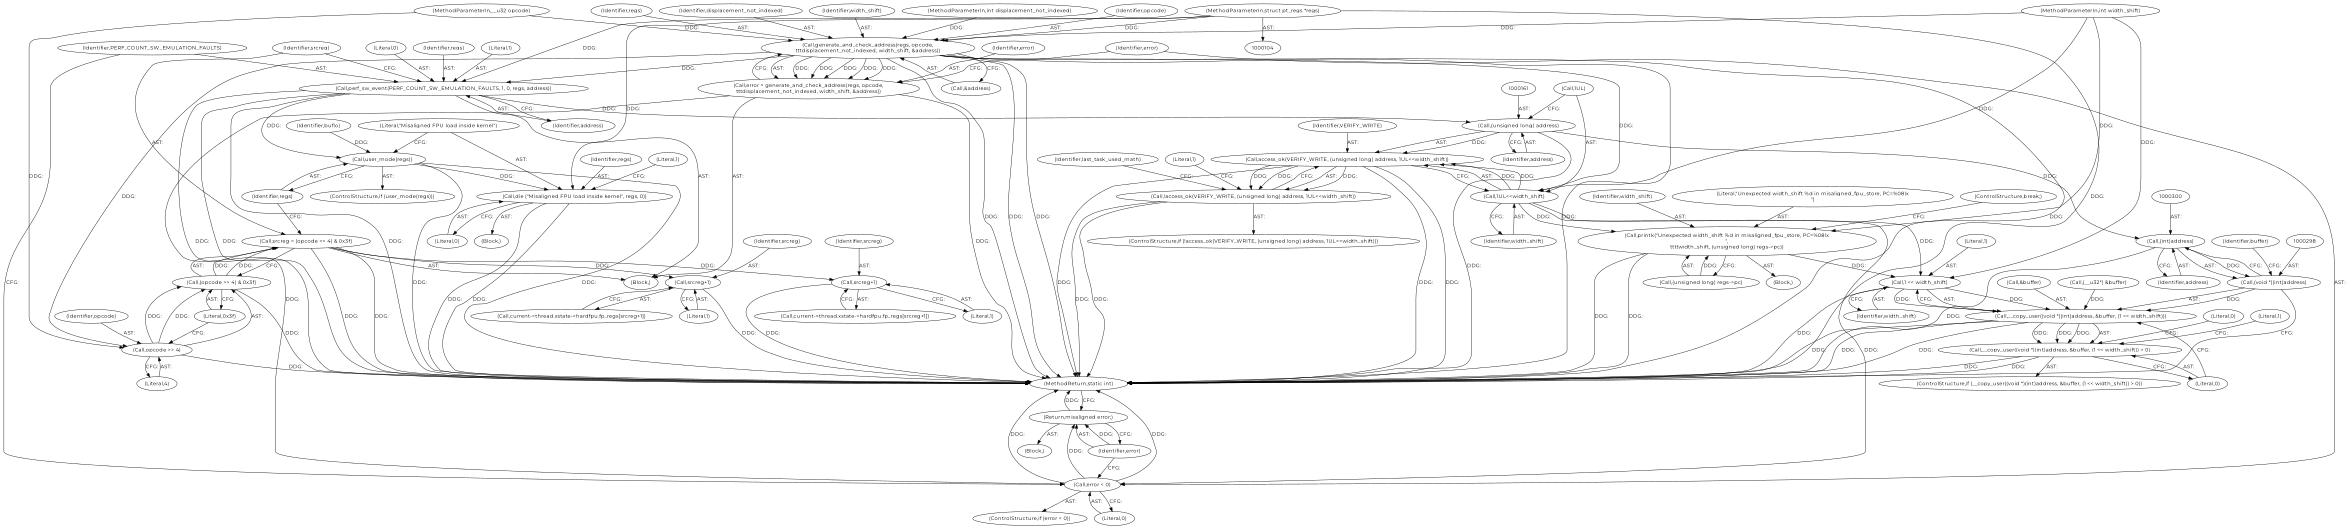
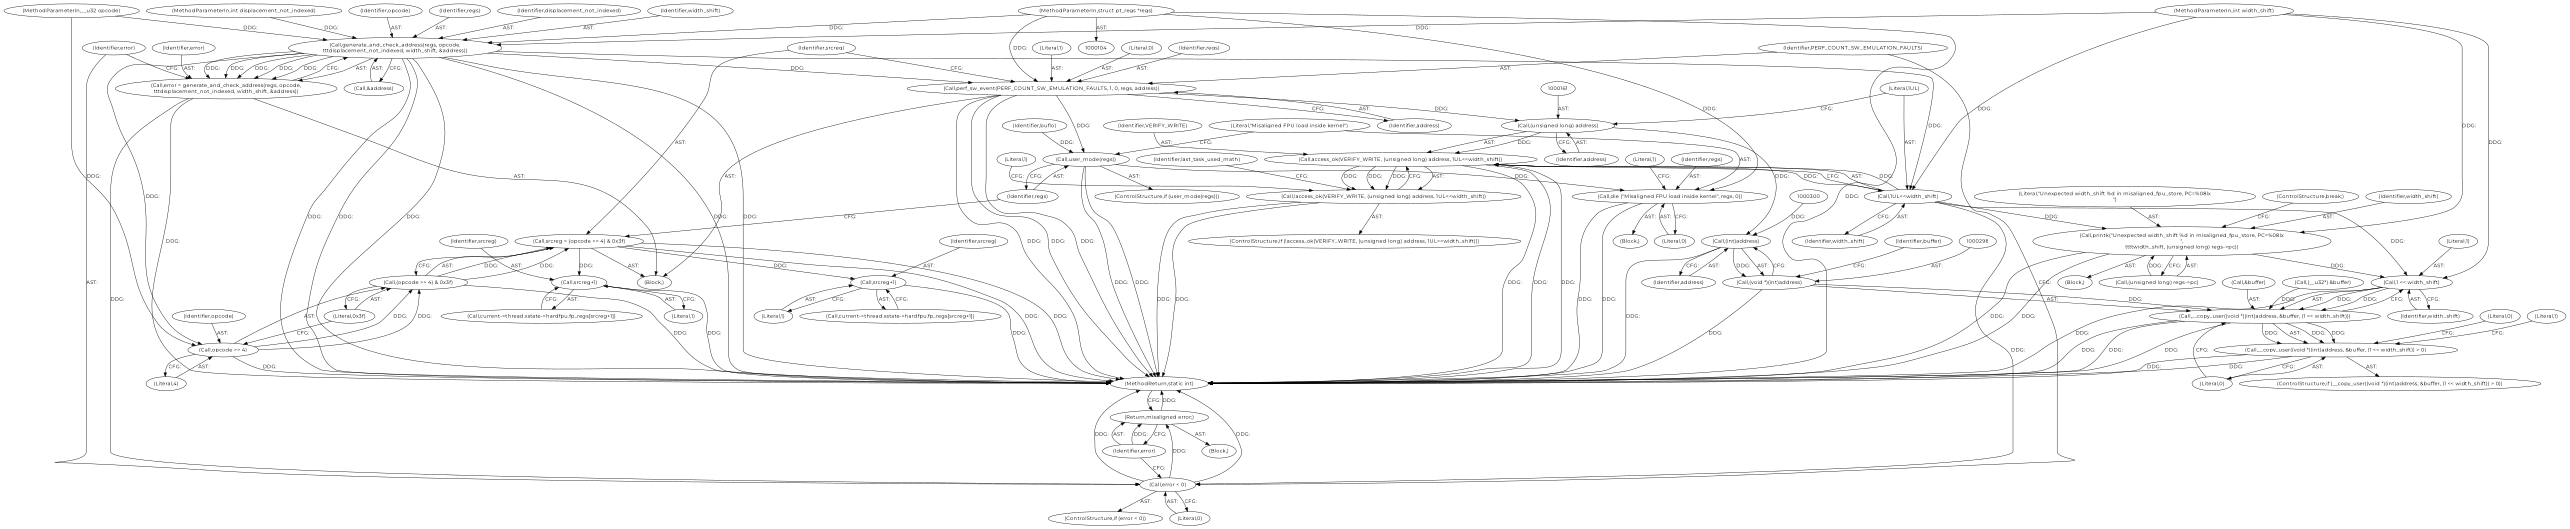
(1574, 89) -> (1904, 89)
(2177, 217) -> (1799, 217)
(2288, 333) -> (1716, 333)
(1469, 360) -> none
